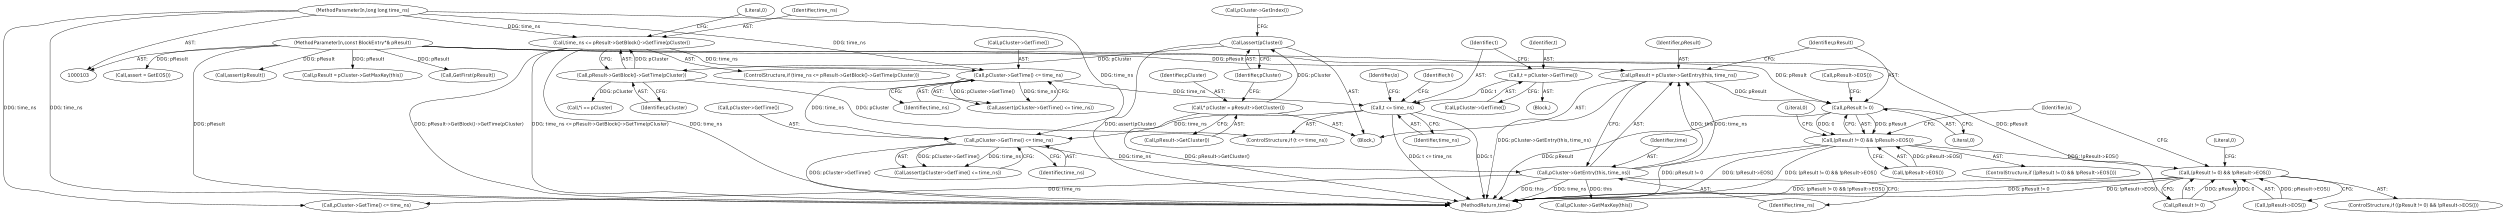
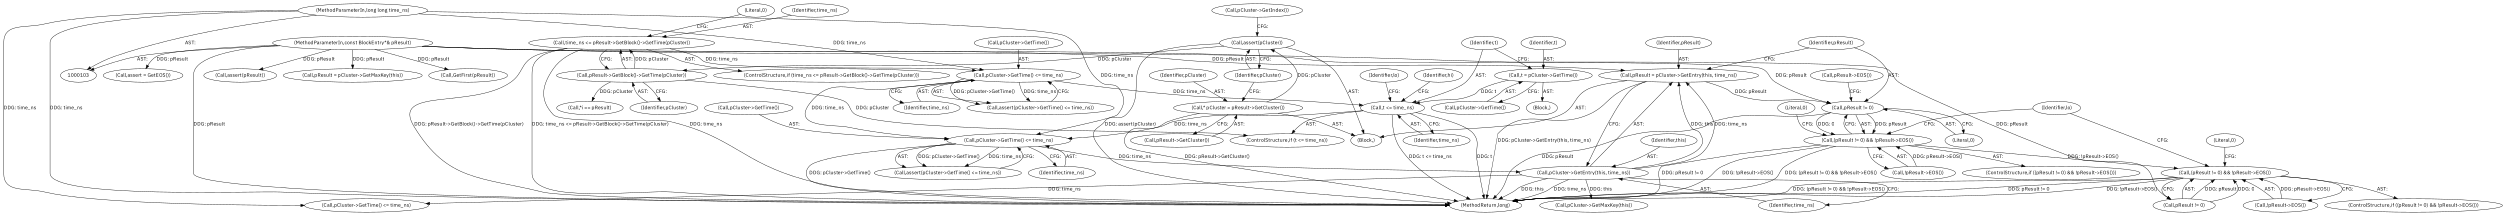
(488, 26) -> none
(590, 108) -> (590, 108)
(1669, 140) -> (1669, 140)
(1485, 205) -> (1485, 205)
